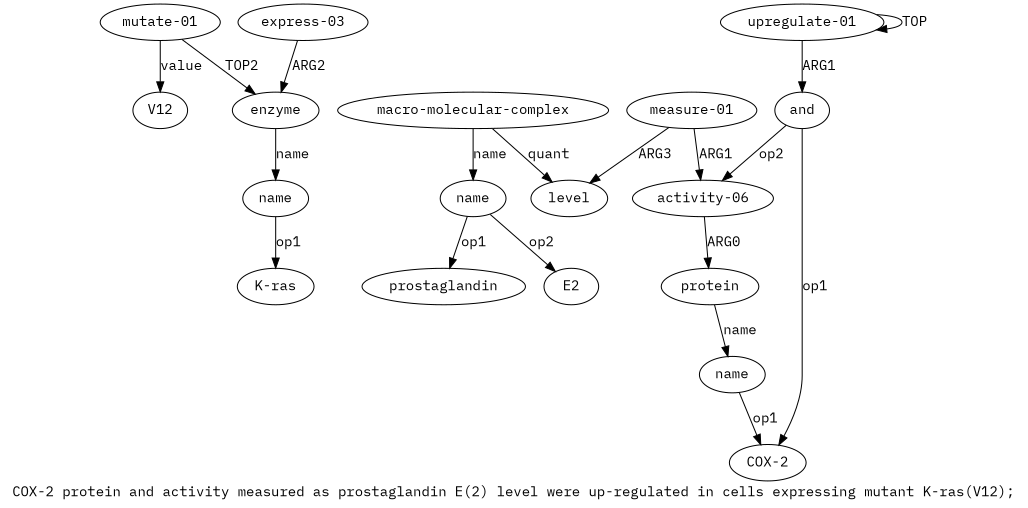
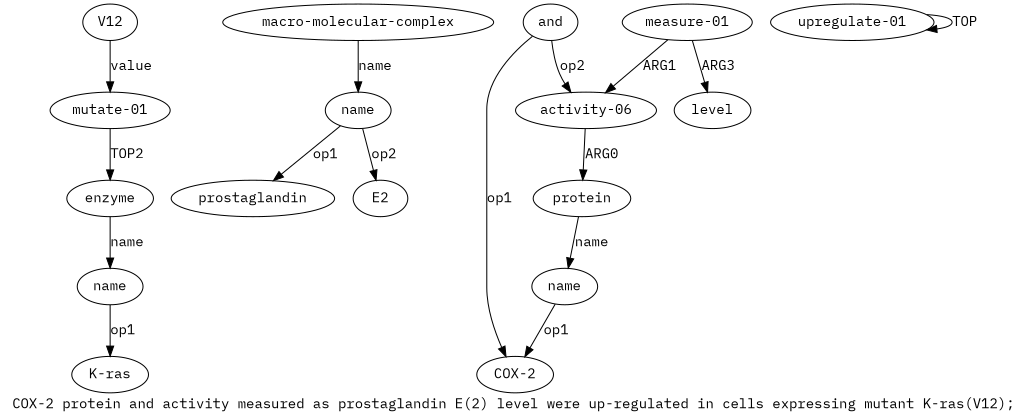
(303, 22) -> none
(160, 61) -> (110, 61)
(802, 61) -> none
(518, 152) -> none
